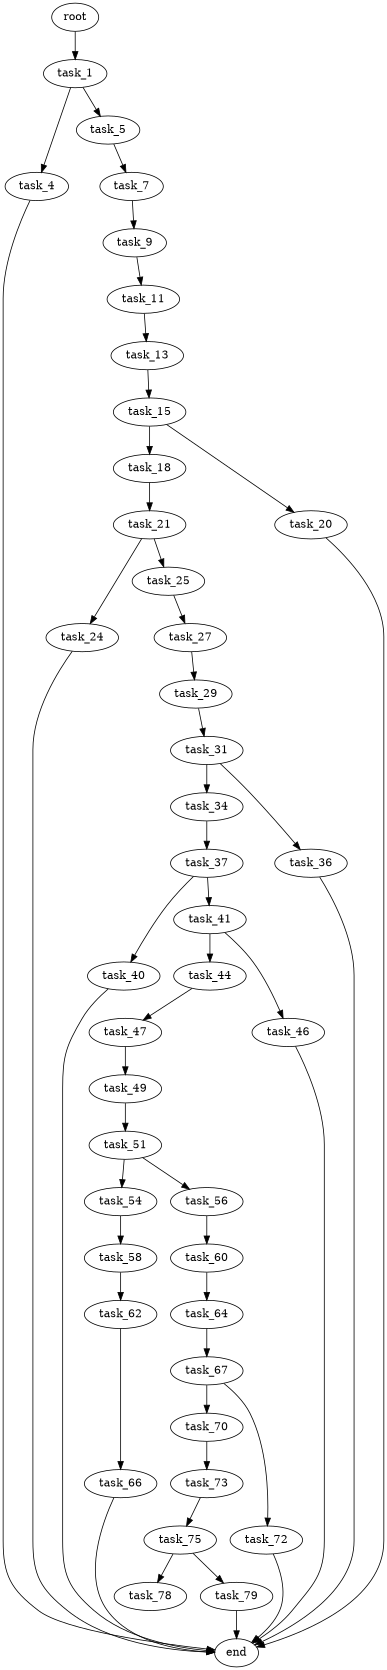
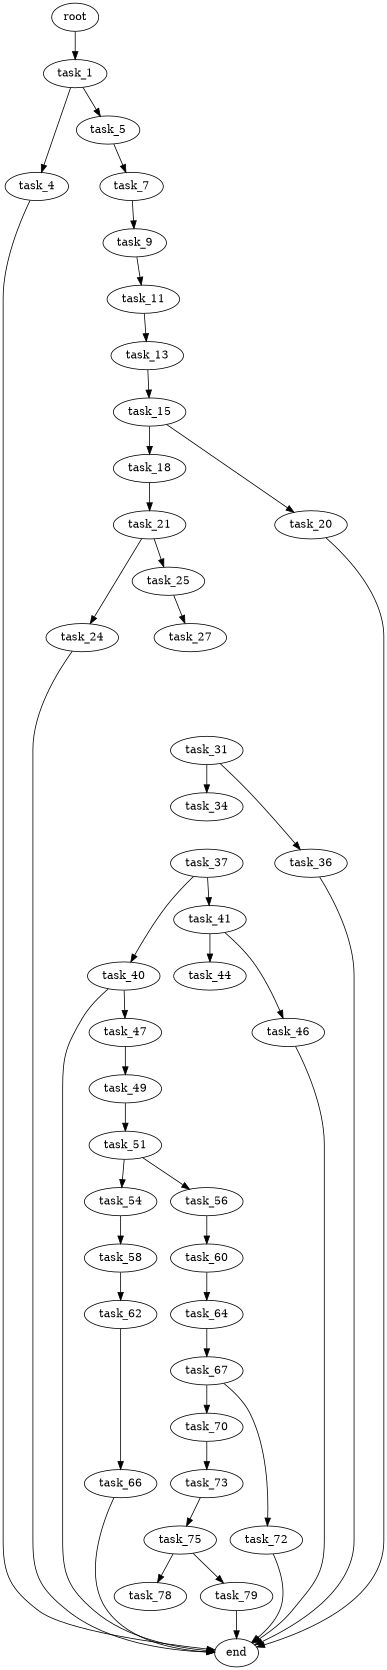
(196, 694) -> none
(207, 831) -> none
(171, 1002) -> (124, 1000)
